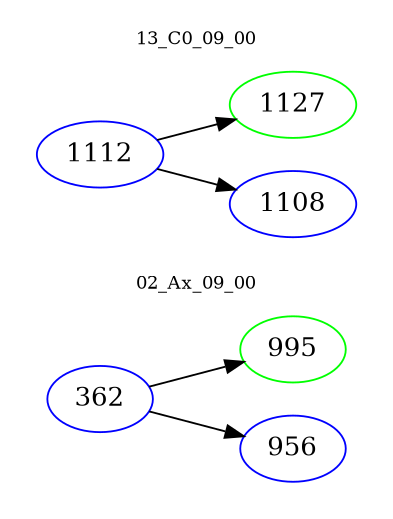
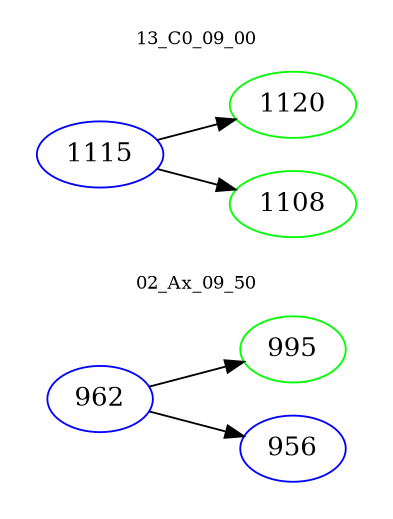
(293, 105) -> (293, 105)
(100, 154) -> (100, 154)
(293, 204) -> (293, 204)
(197, 284) -> (197, 284)
(100, 399) -> (100, 399)
